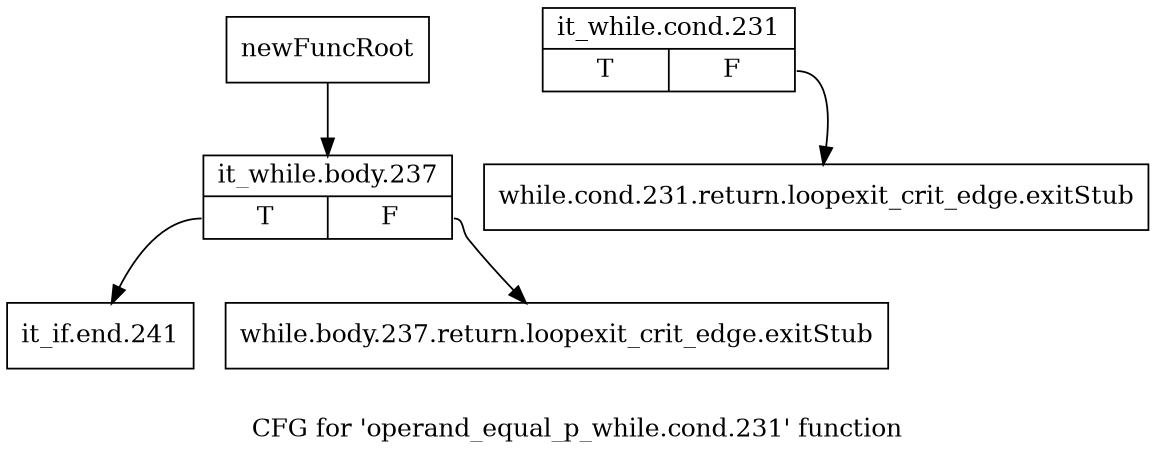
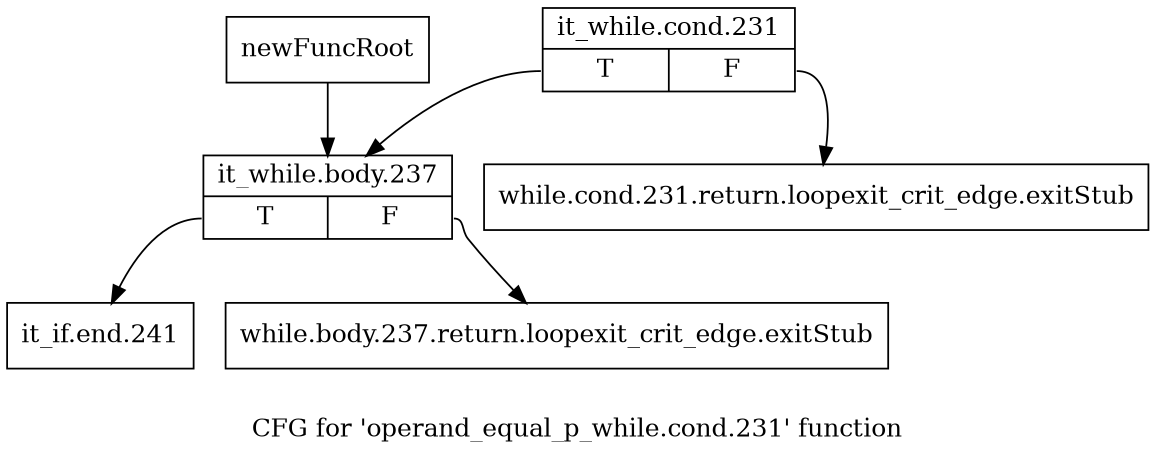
none -> (454, 94)
